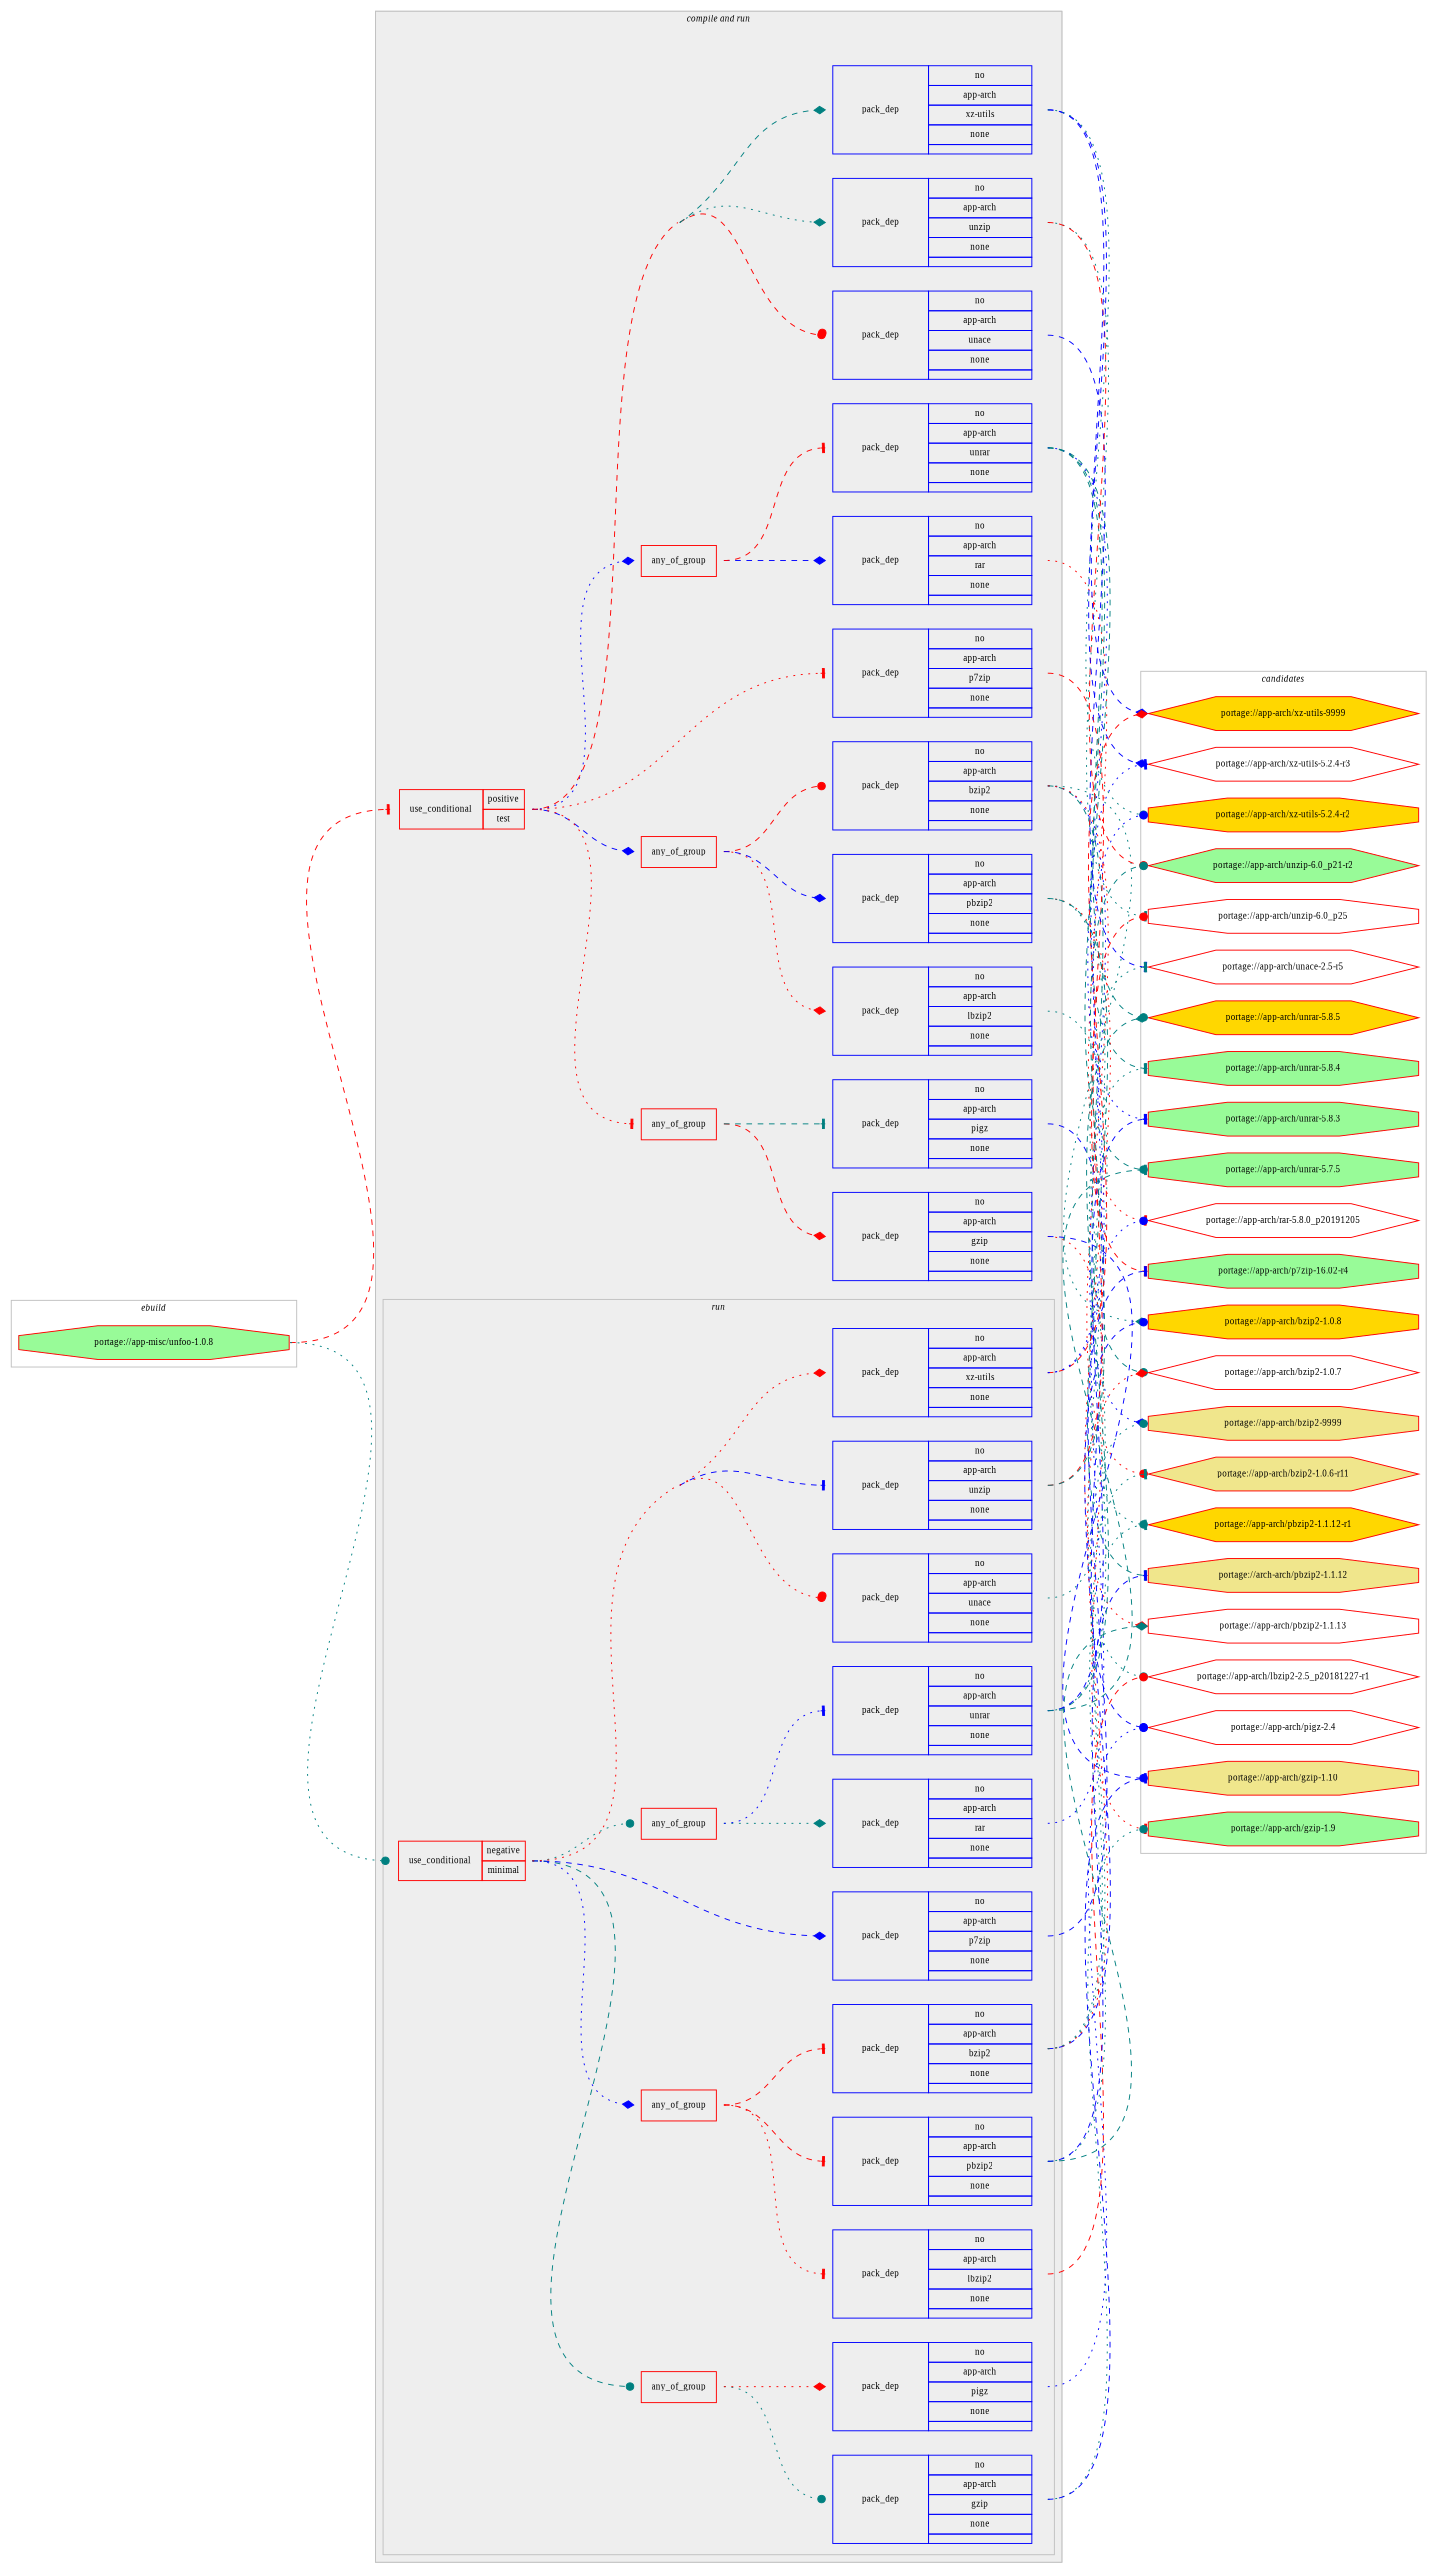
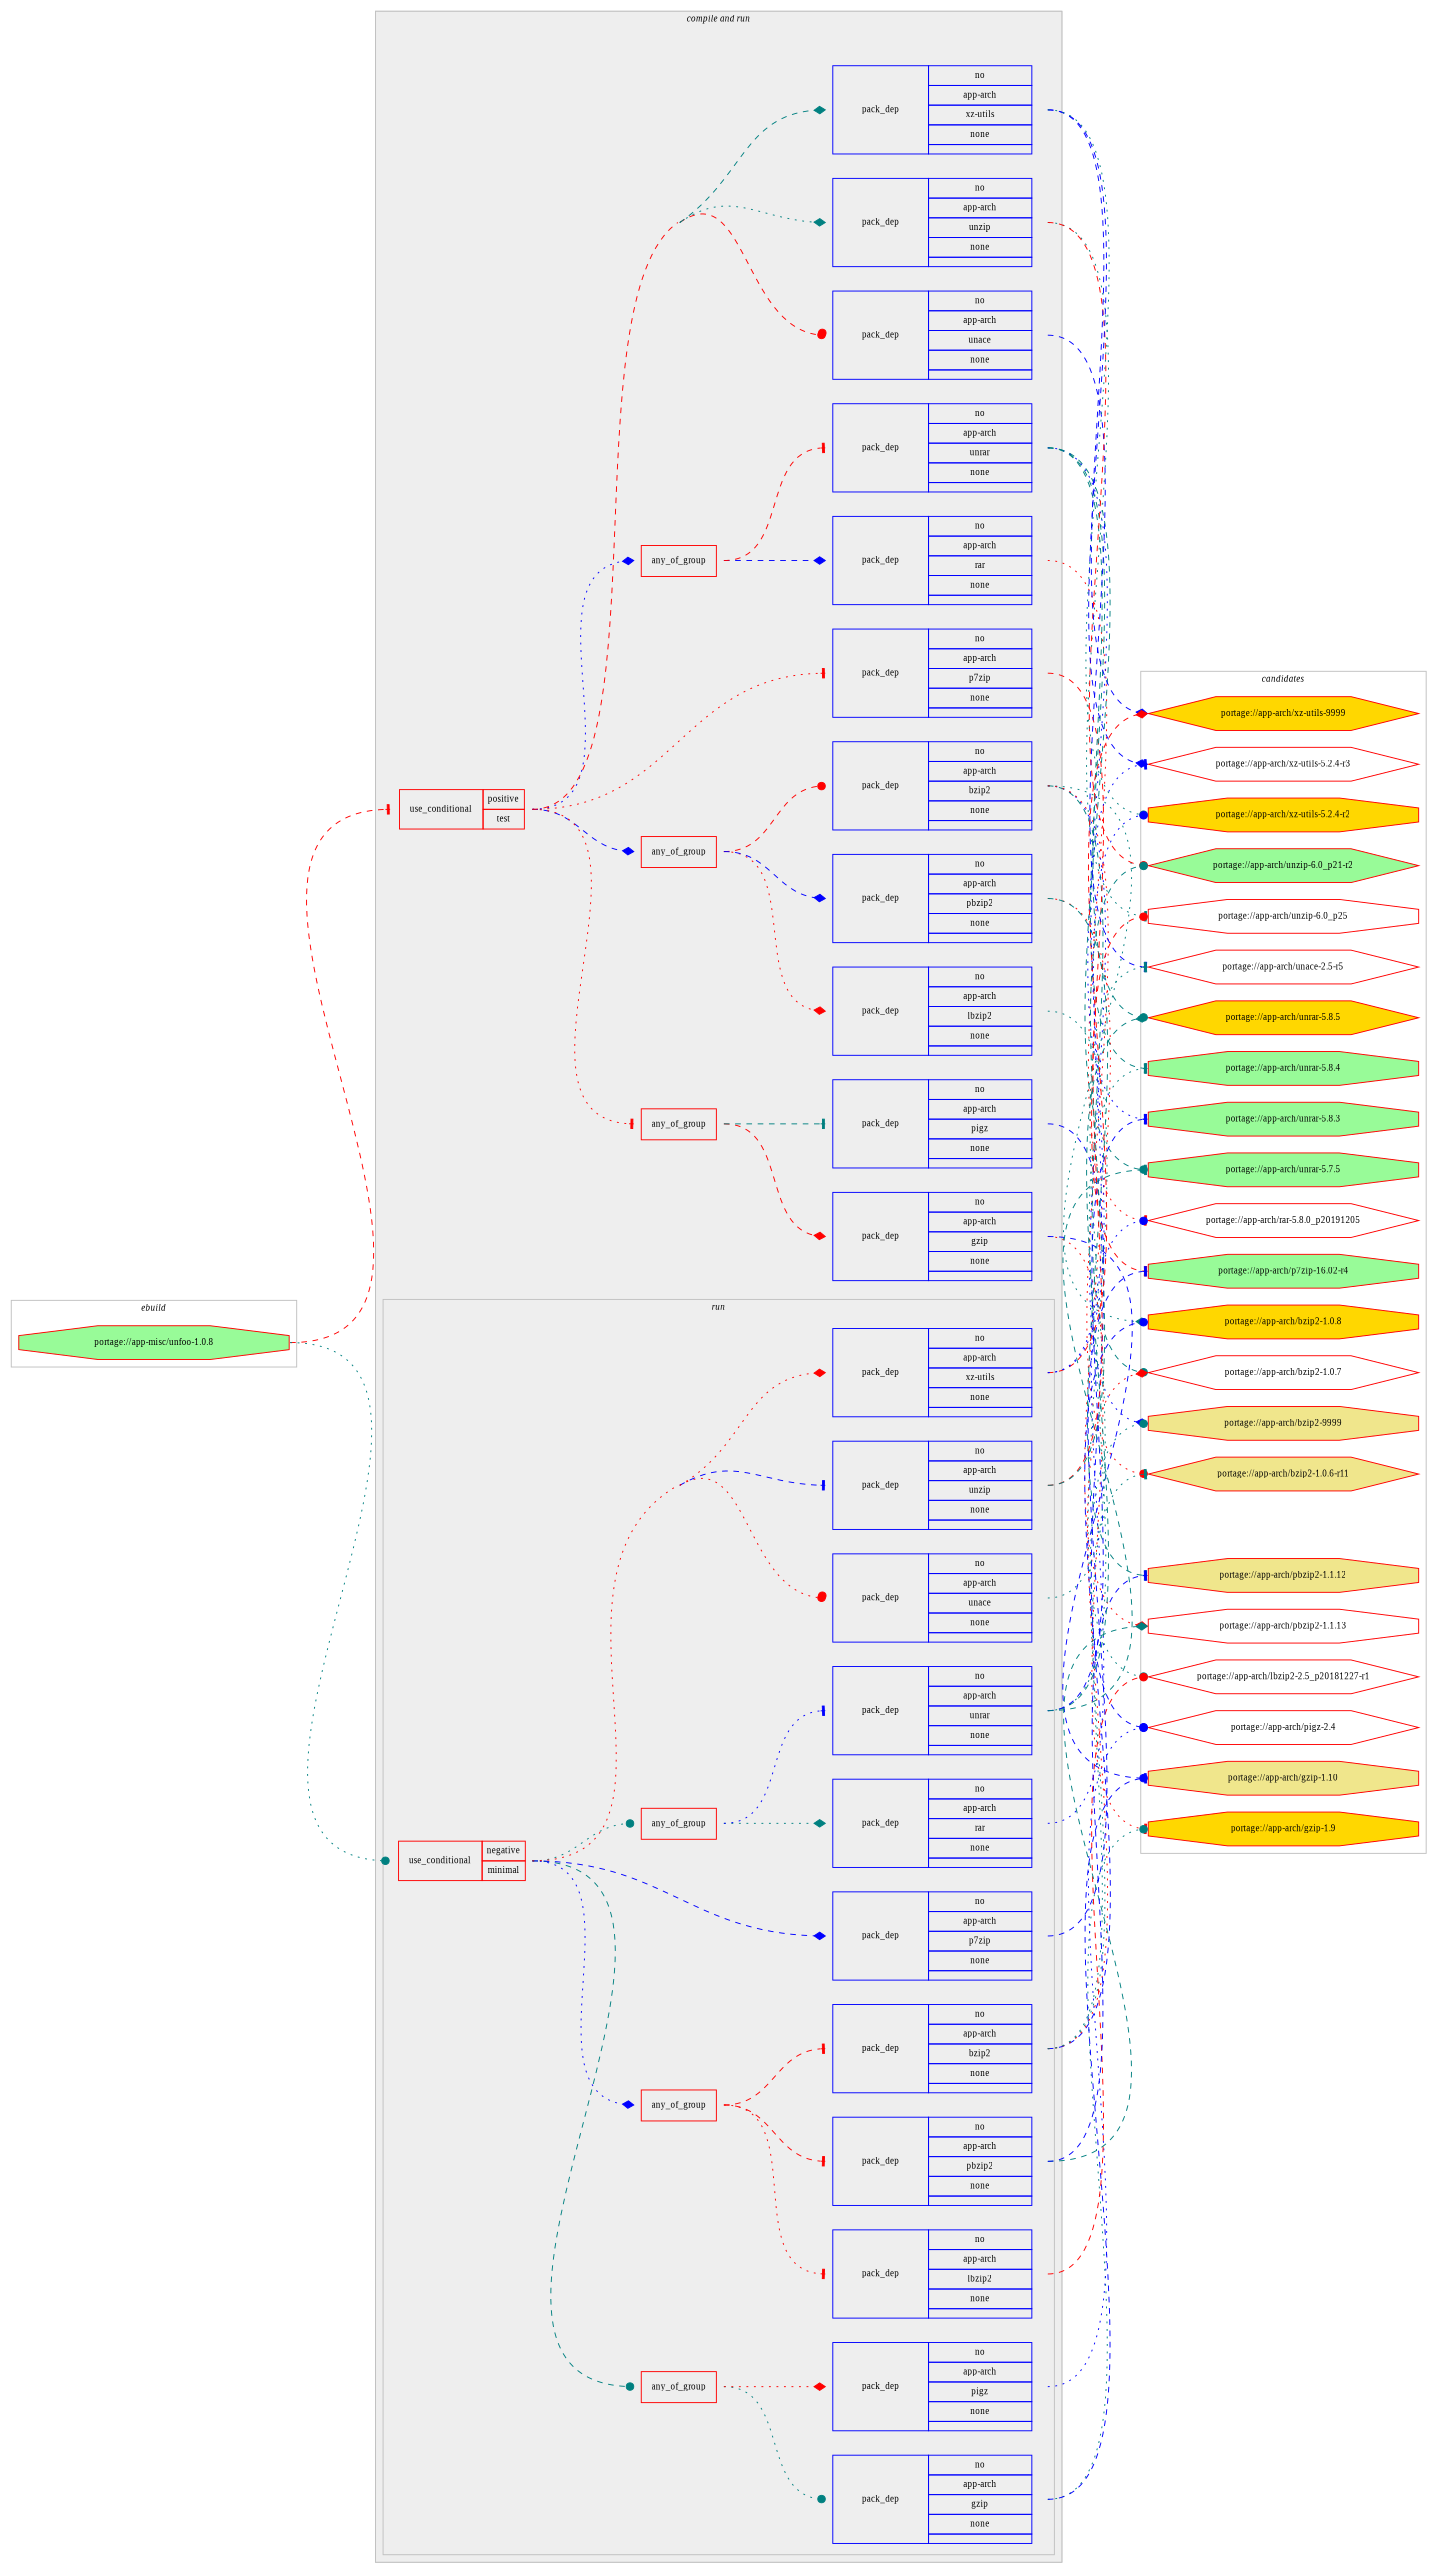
(1283, 1525) -> none
(1283, 1575) -> (1283, 1575)
(1283, 1829) -> (1283, 1829)
